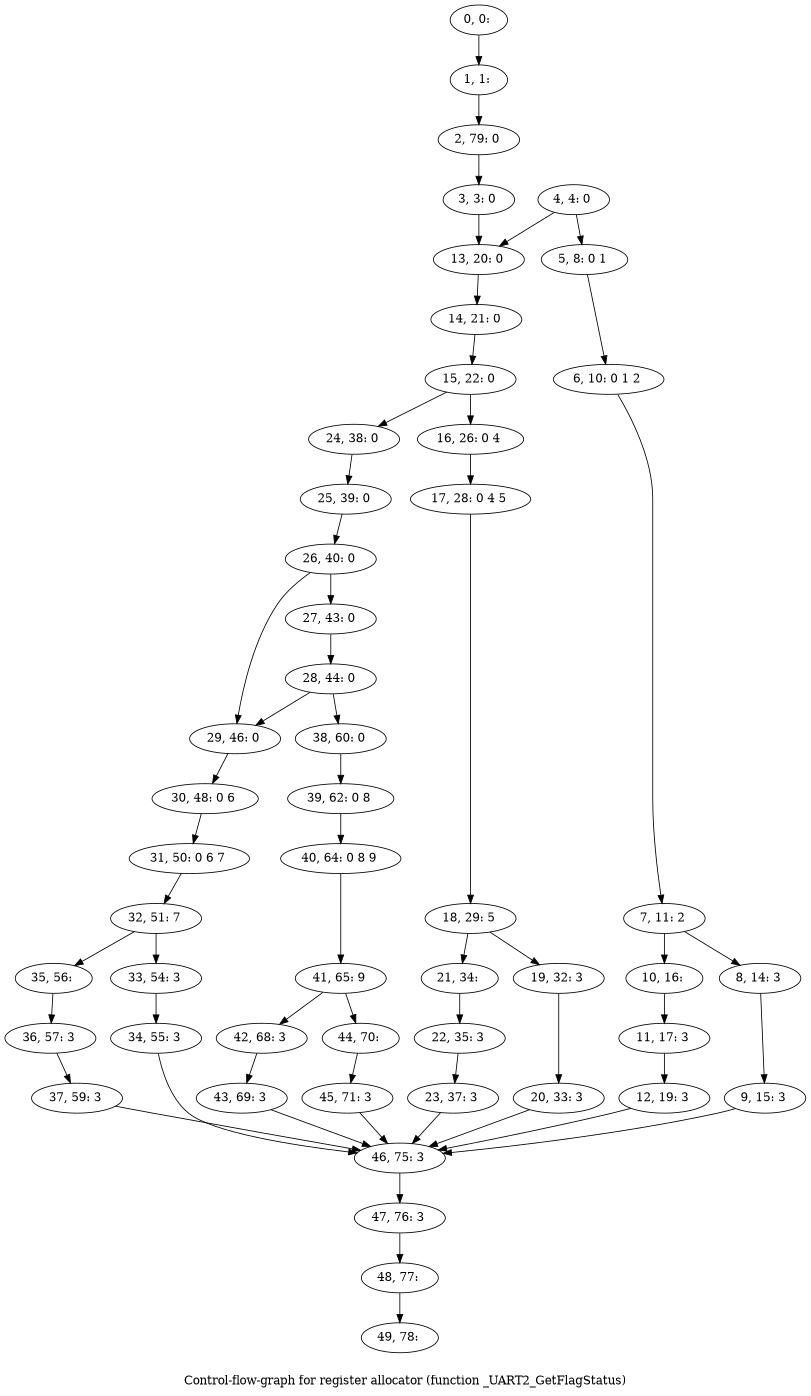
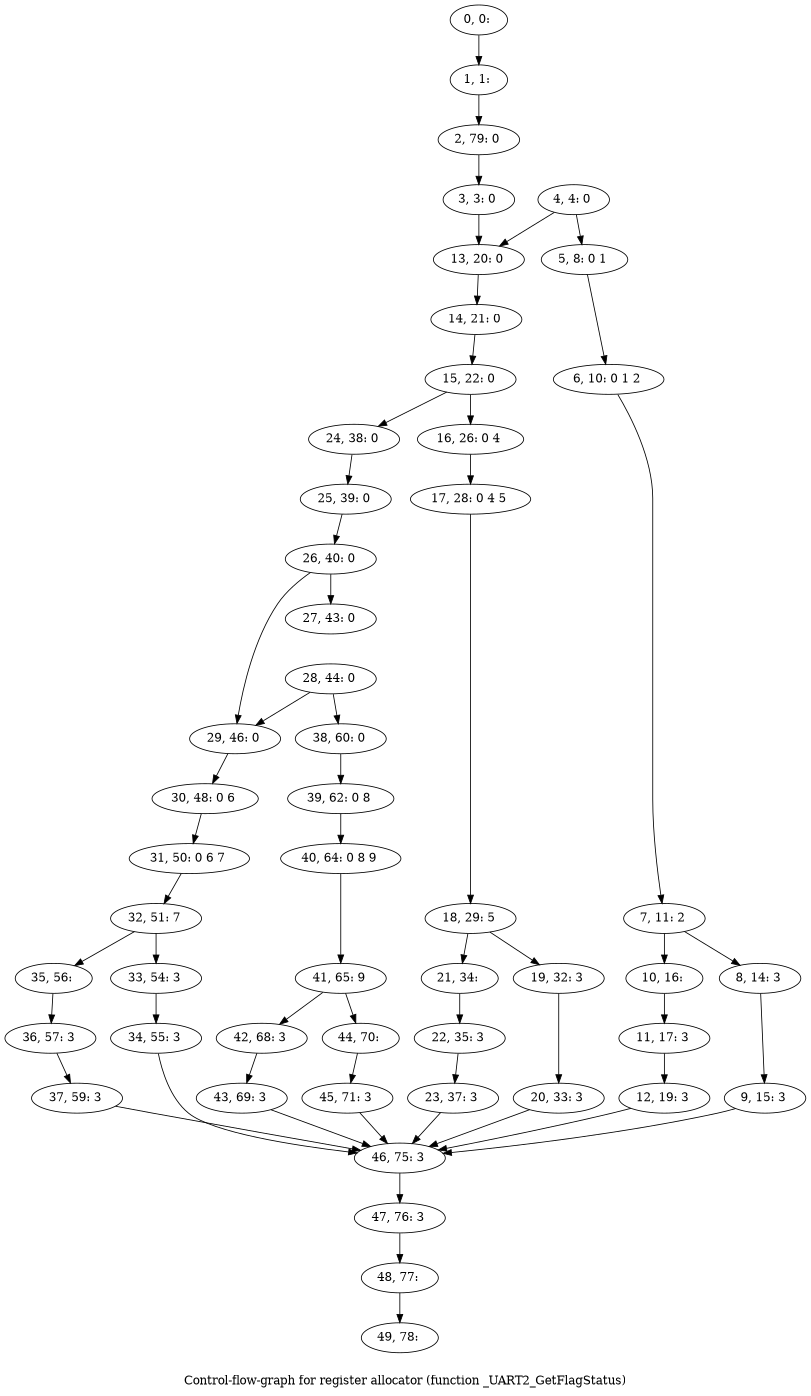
(331, 645) -> none
